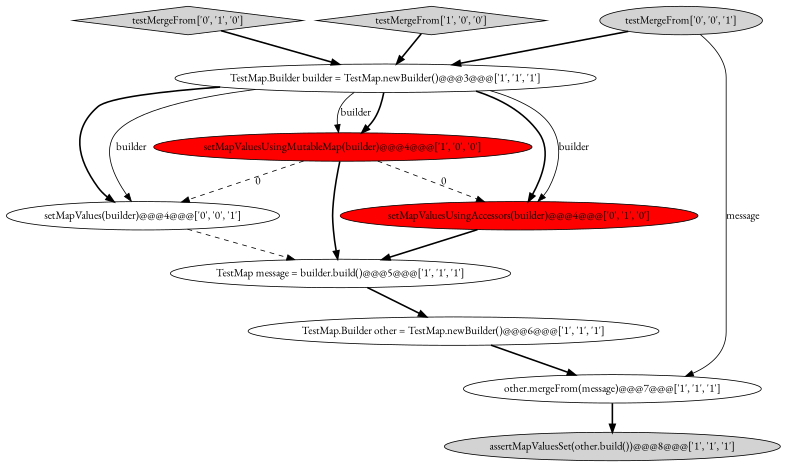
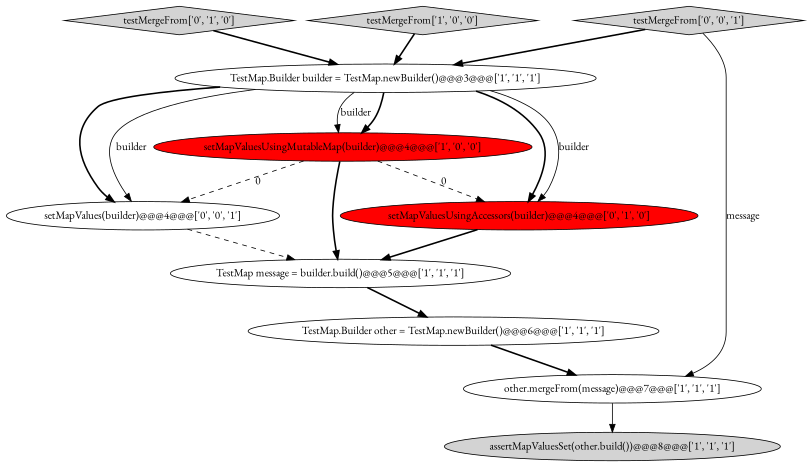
(681, 21) -> (689, 21)
(612, 414) -> (612, 414)
